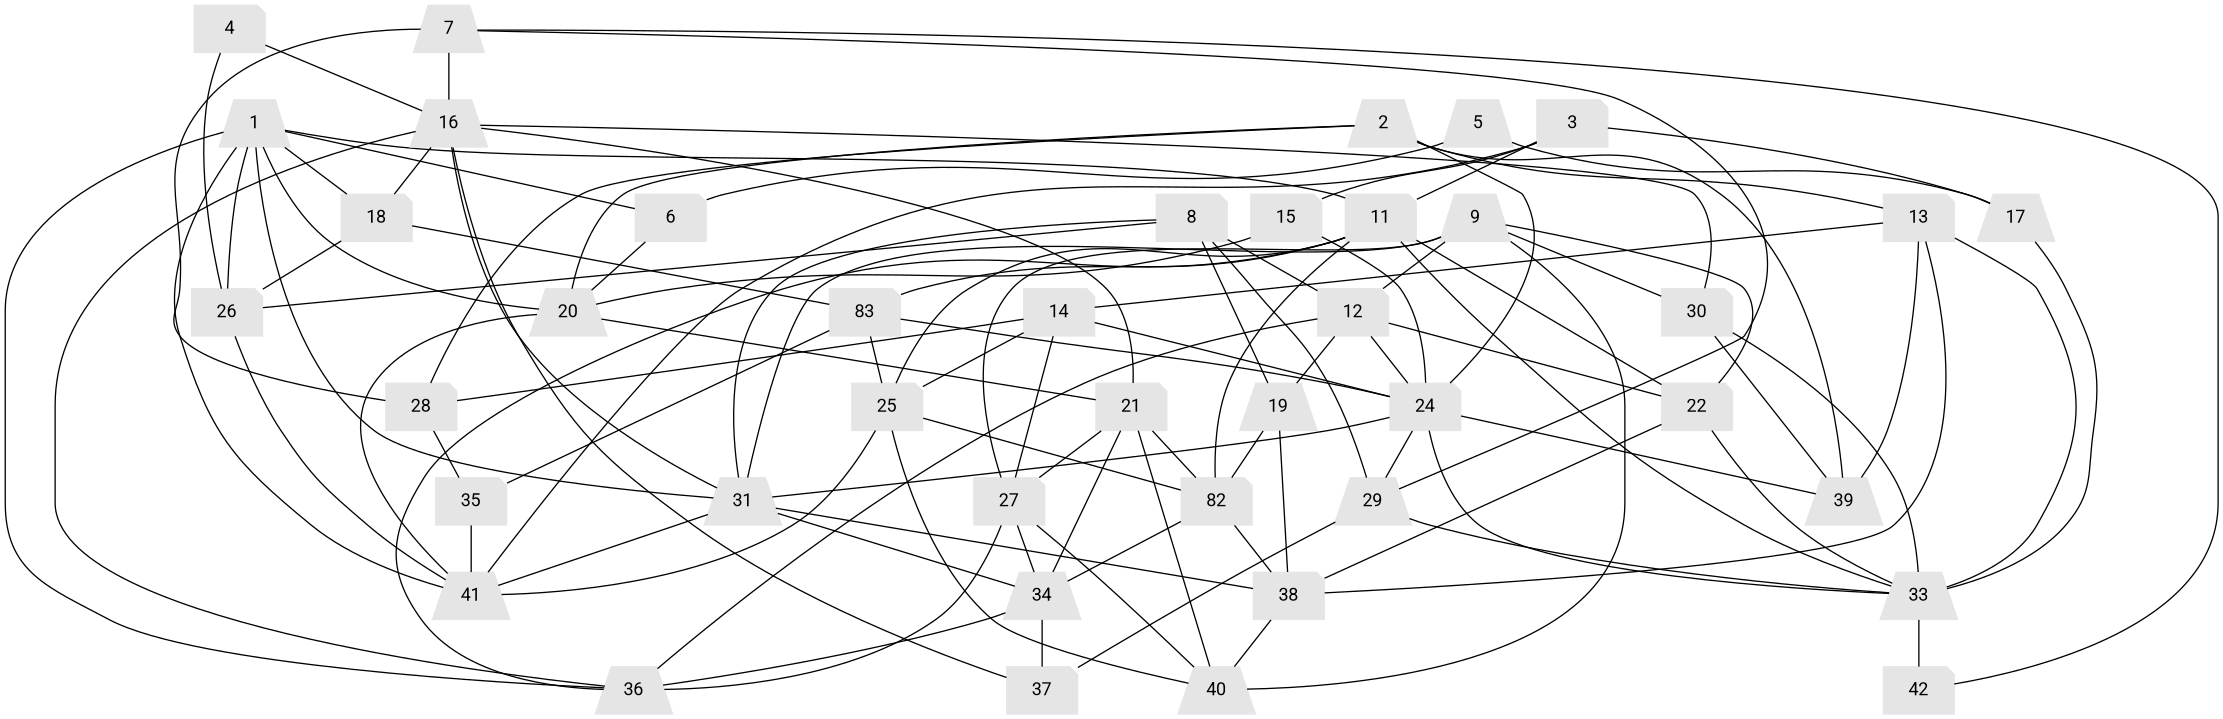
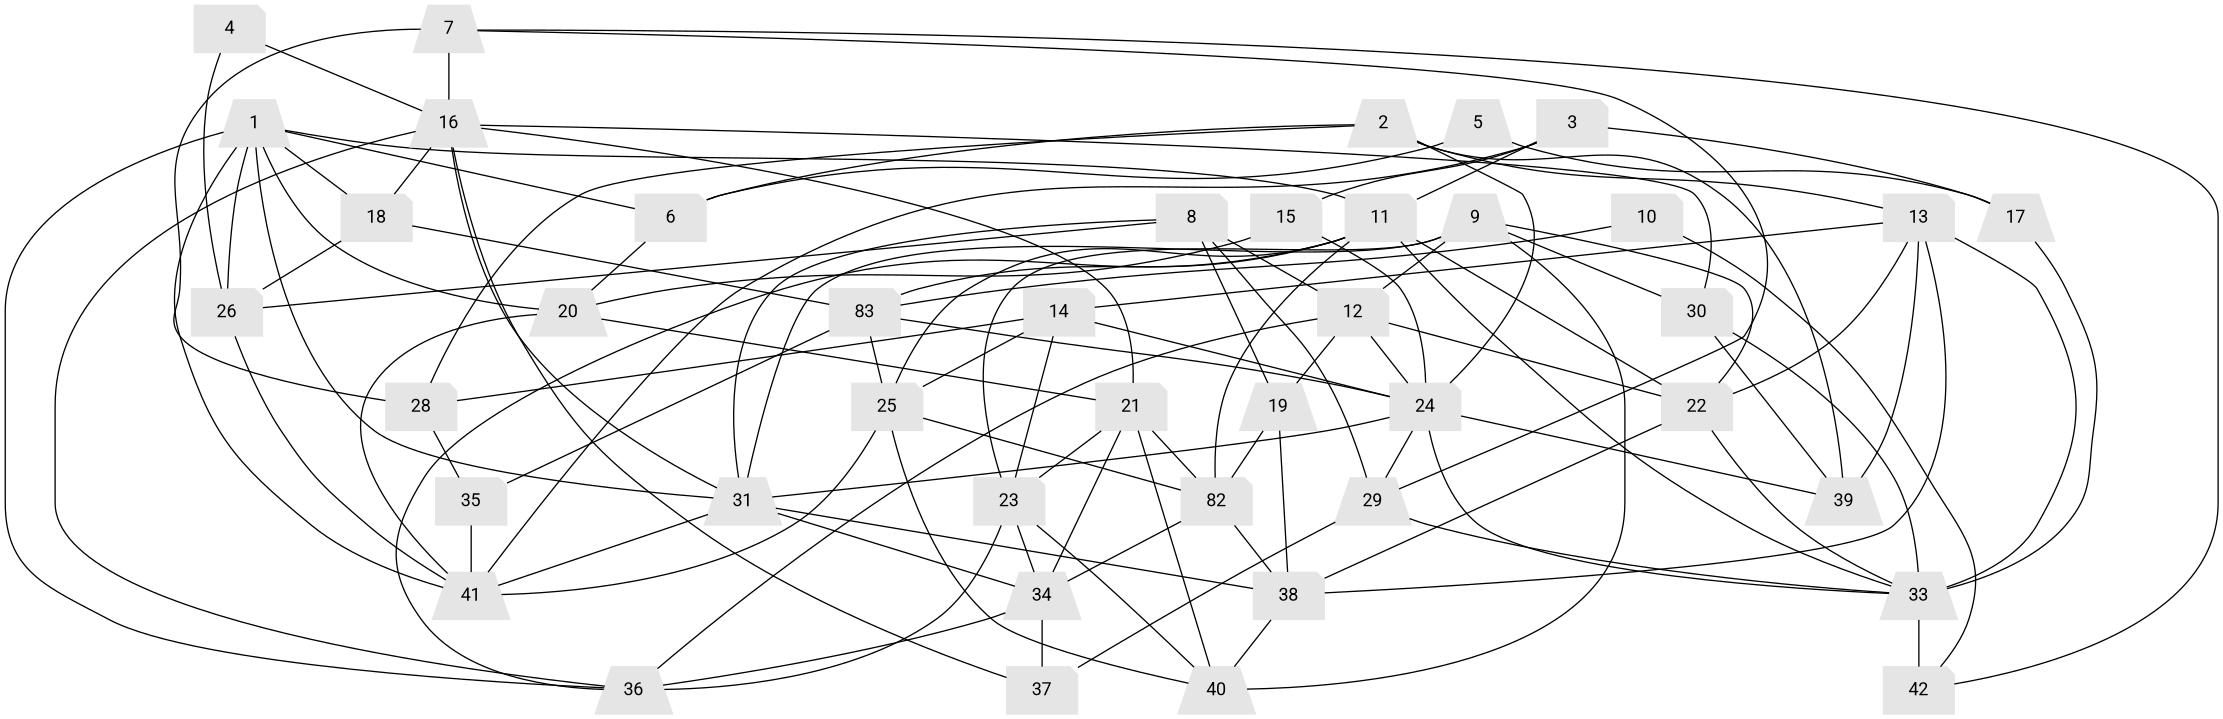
(932, 148) -> (1028, 144)
none -> (1647, 218)
none -> (1837, 337)
(1009, 501) -> (1009, 501)
